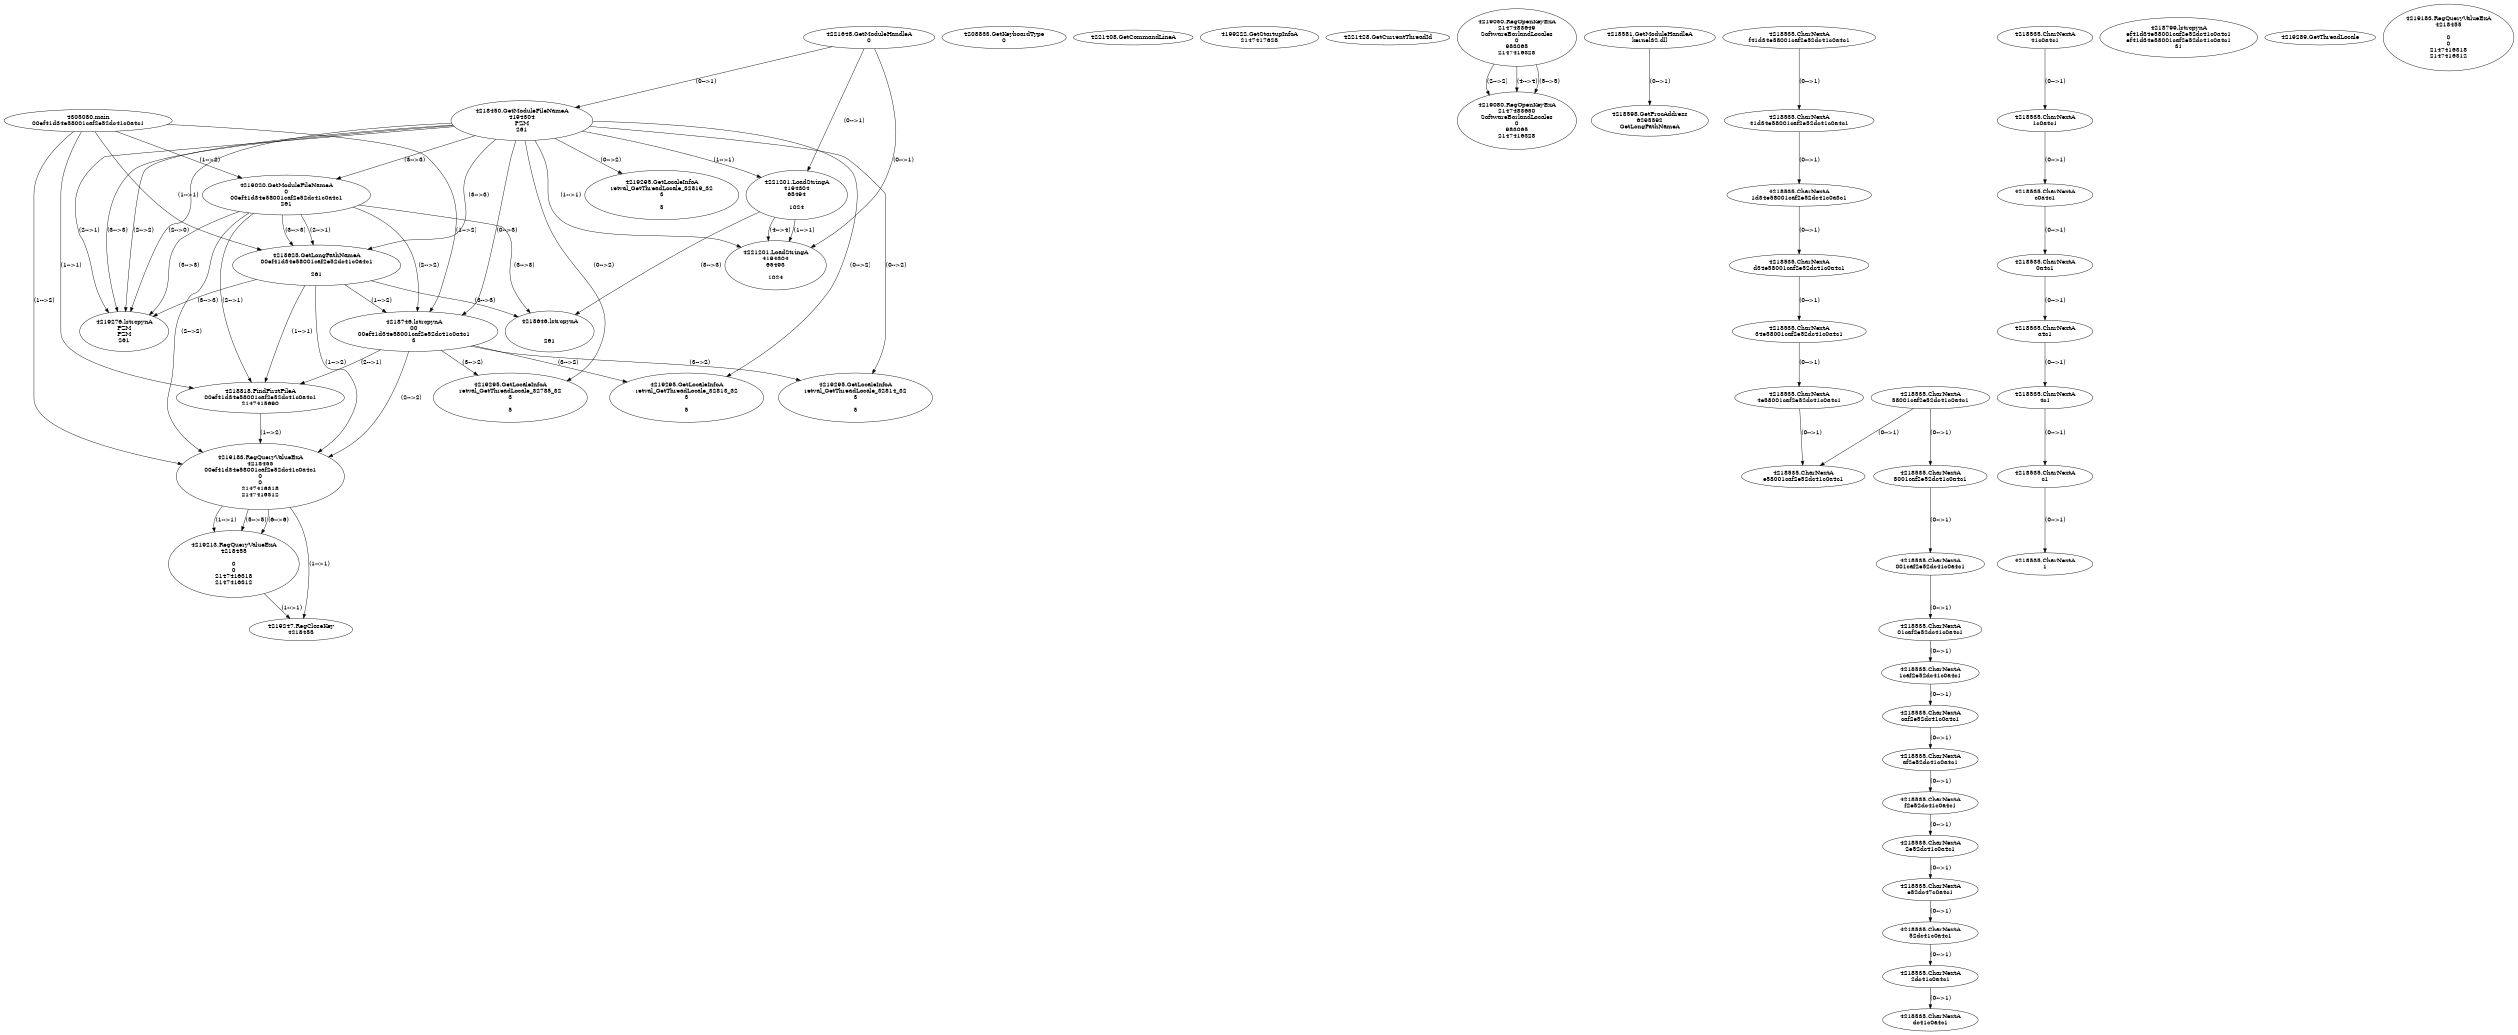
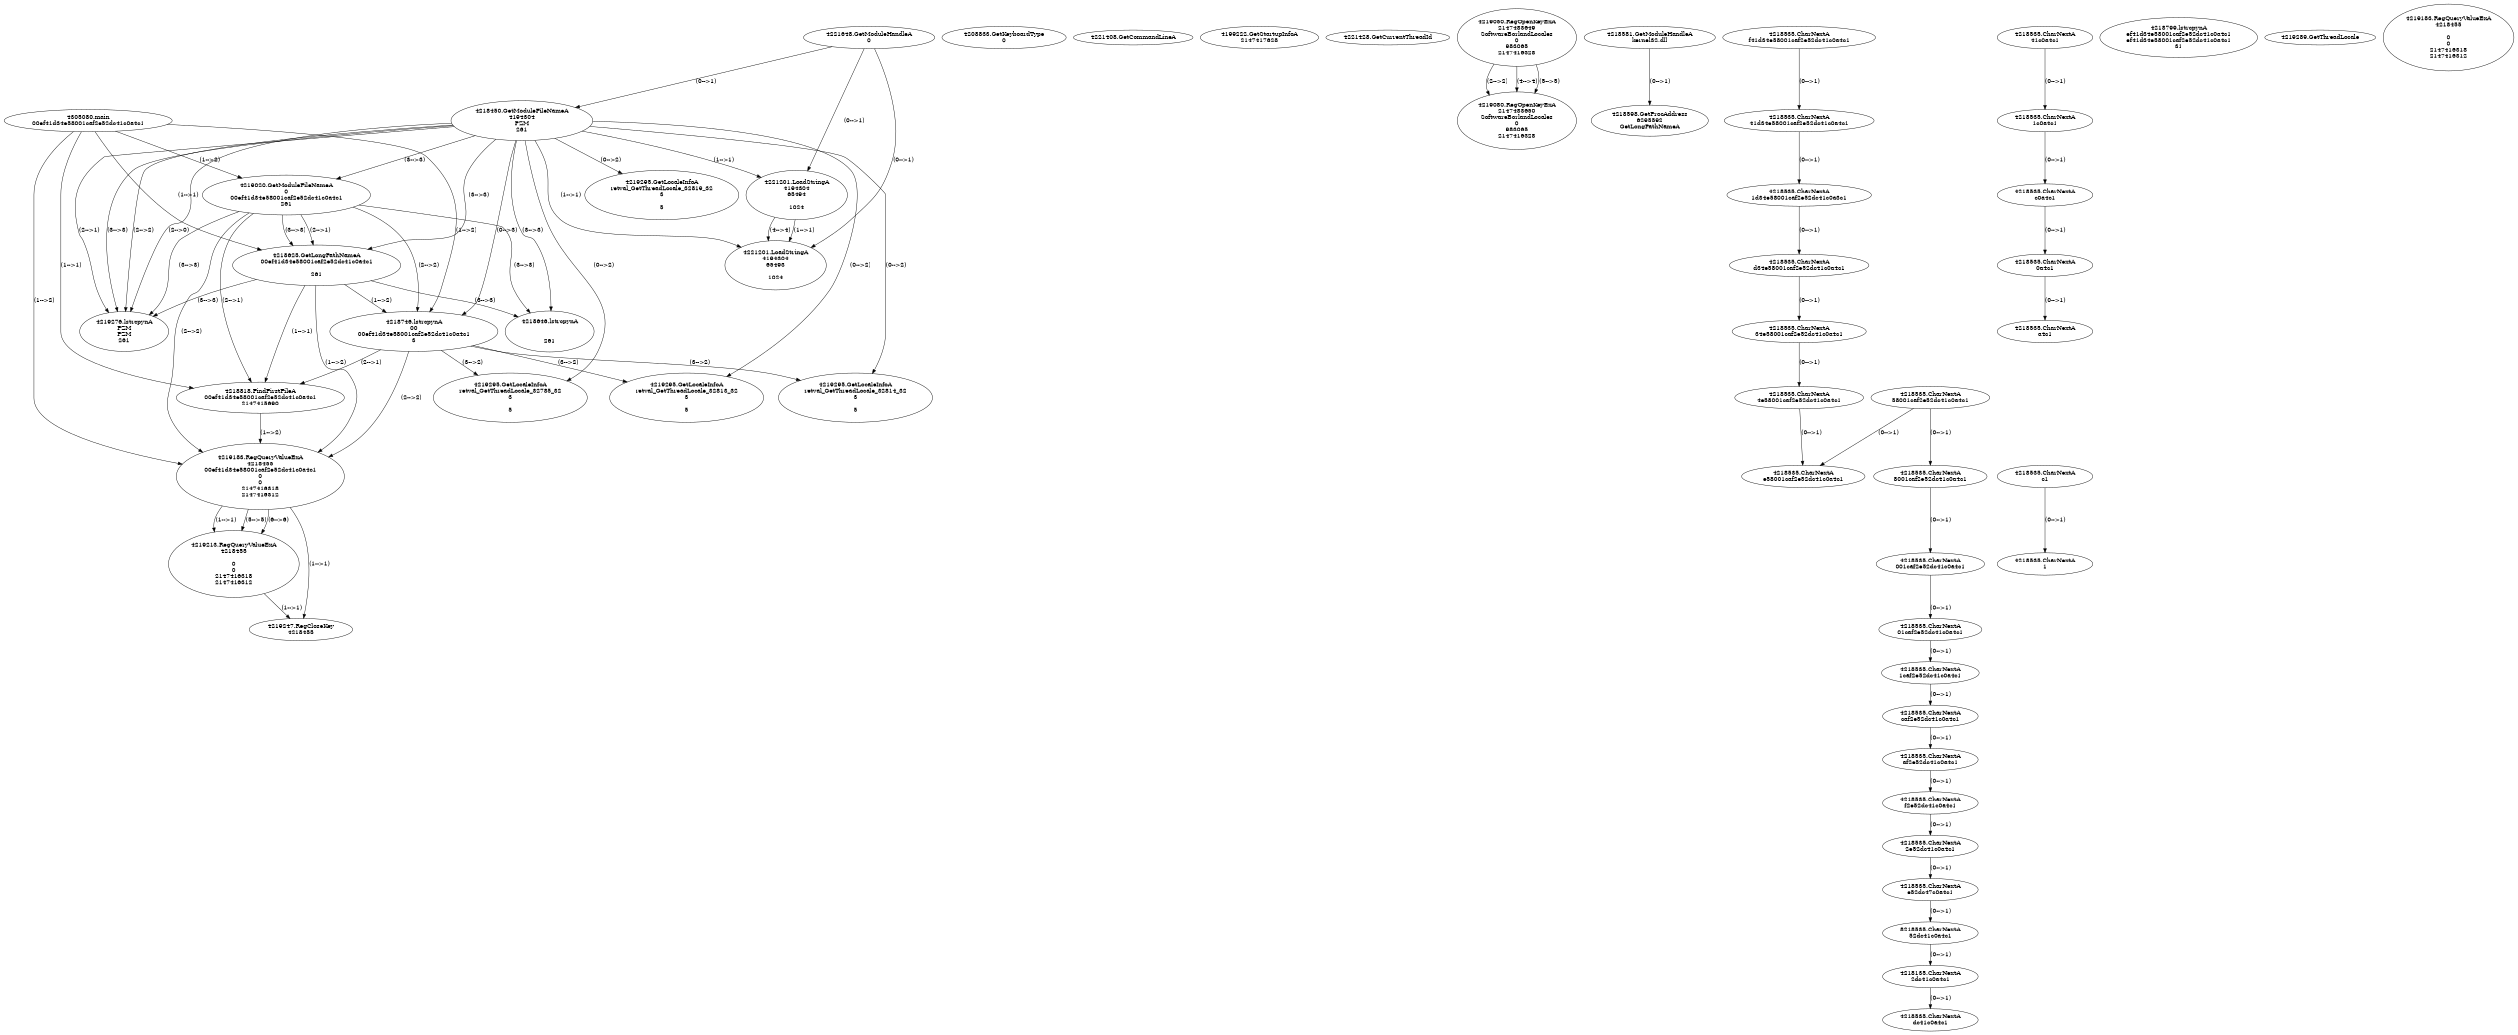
(668, 259) -> (520, 228)
(2045, 398) -> none
(1930, 933) -> (1930, 933)
(1930, 977) -> (1930, 977)
